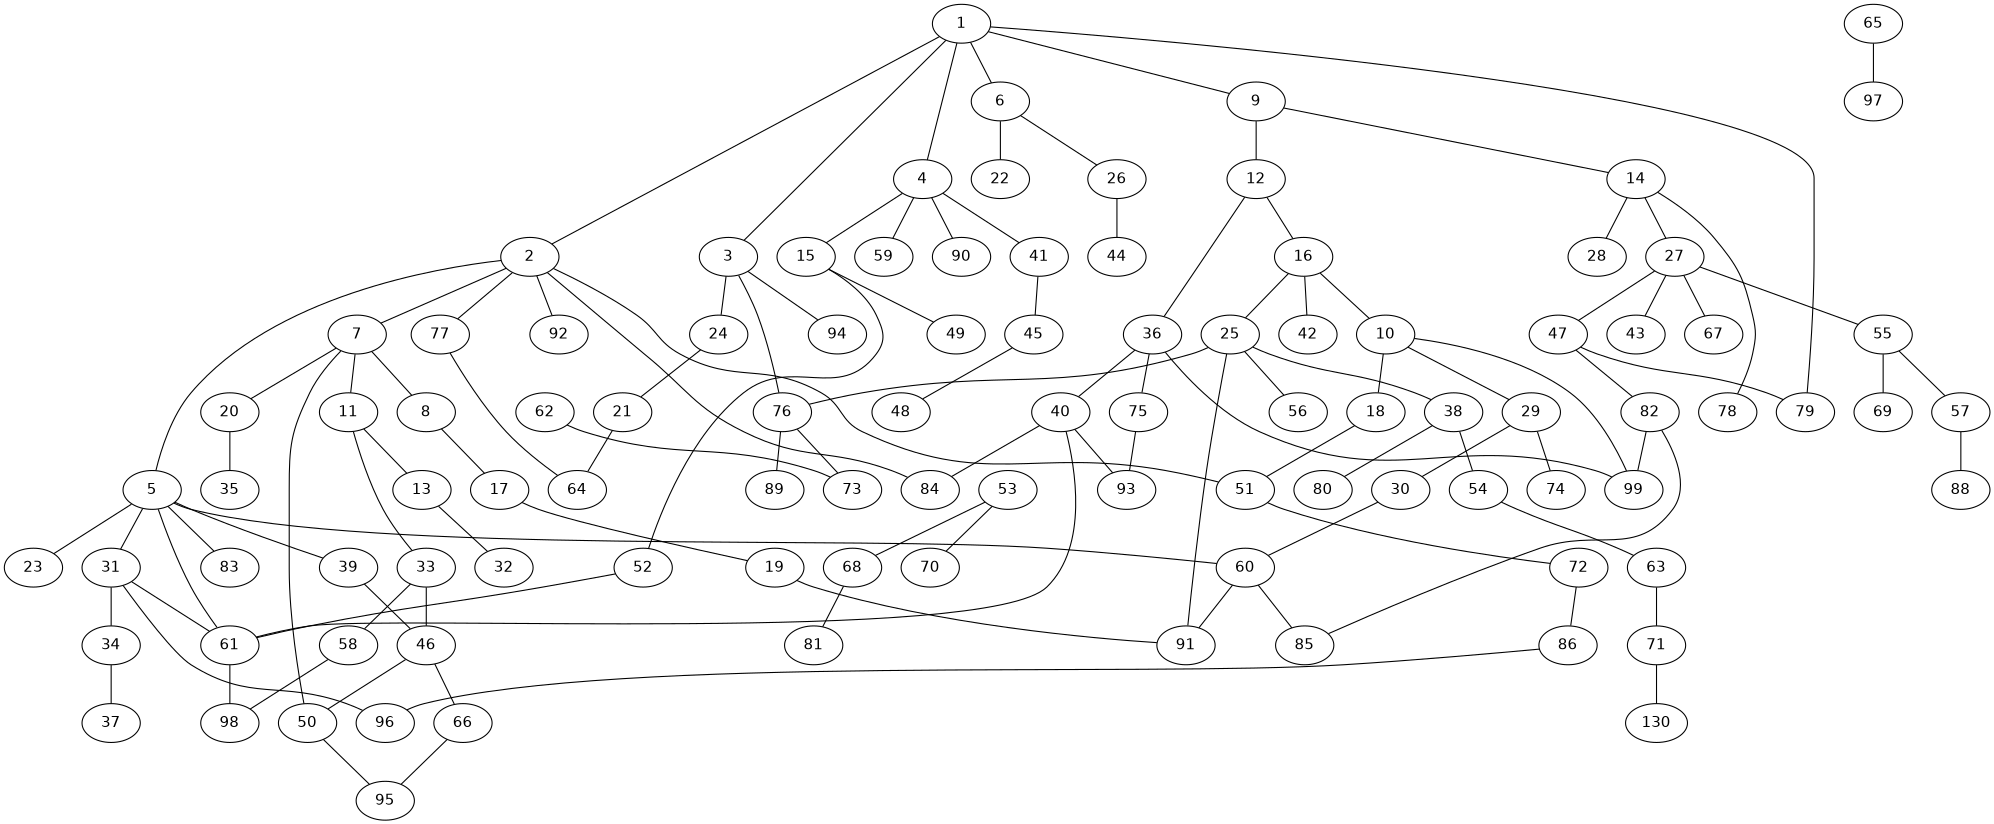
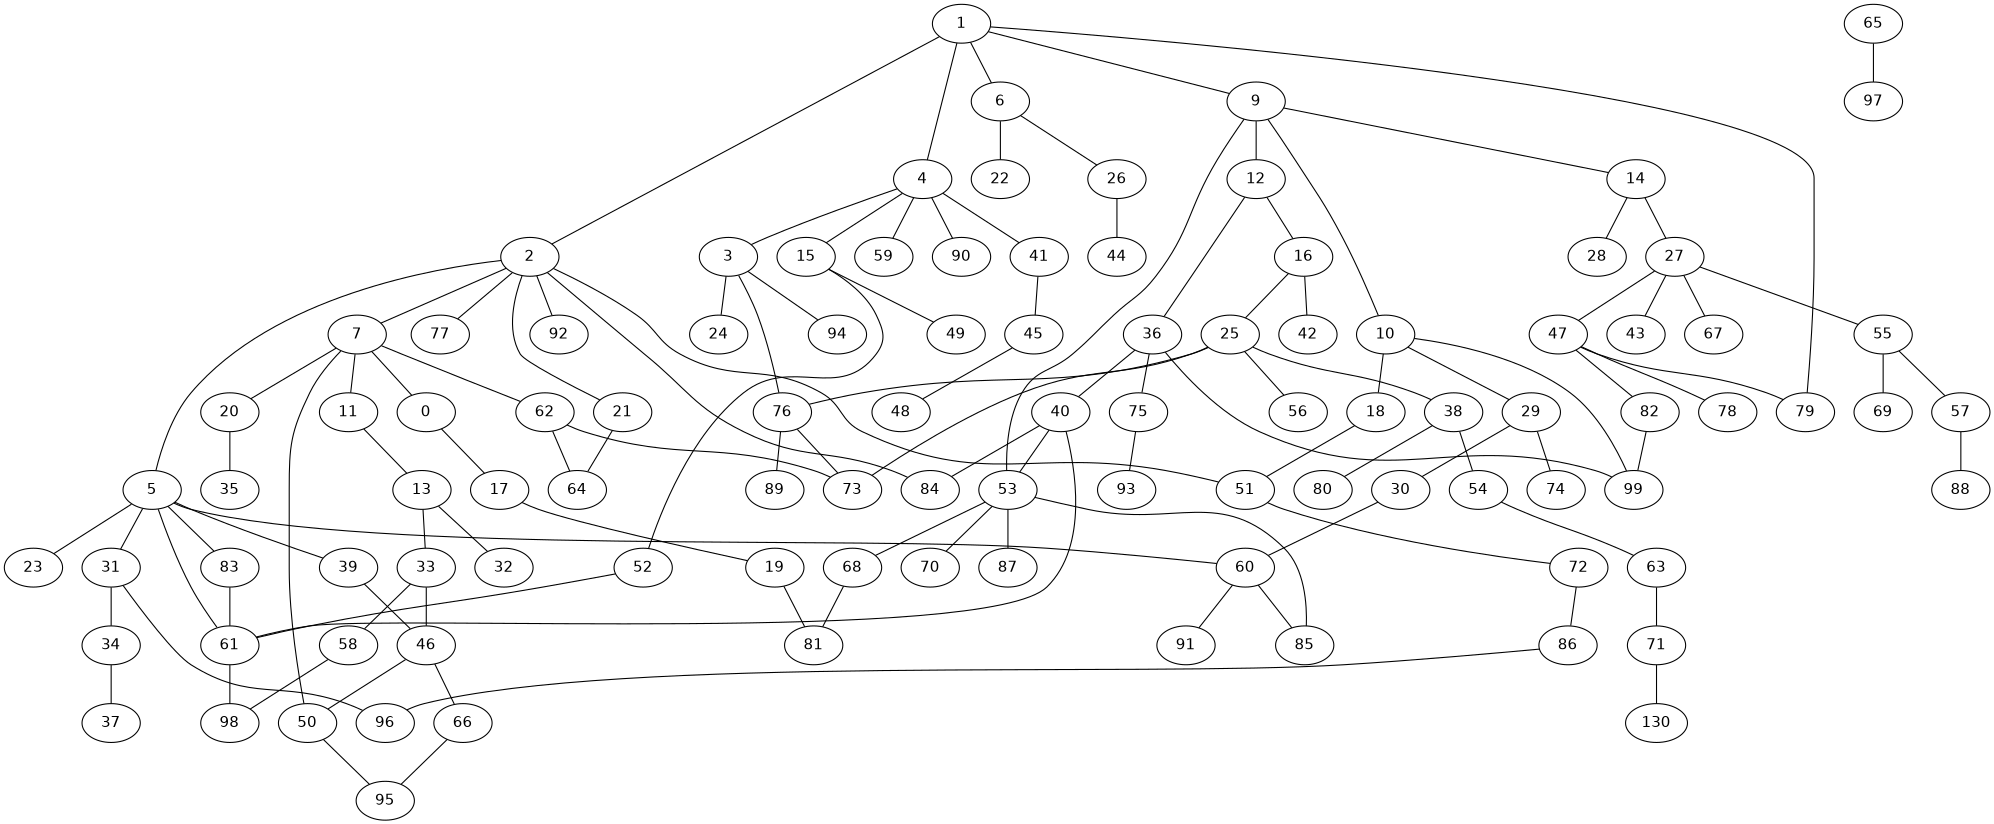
(845, 140) -> (824, 215)
(1739, 272) -> (1646, 375)
(1345, 296) -> (1330, 214)
none -> (1128, 303)
(674, 371) -> (524, 358)
none -> (451, 374)
(426, 412) -> (426, 412)
(497, 421) -> (561, 451)
(1094, 451) -> (1034, 451)
(1204, 489) -> (1040, 386)
(376, 495) -> (424, 528)
(1540, 548) -> (1205, 513)
none -> (1008, 568)
(171, 607) -> (230, 607)
(975, 623) -> (794, 607)
